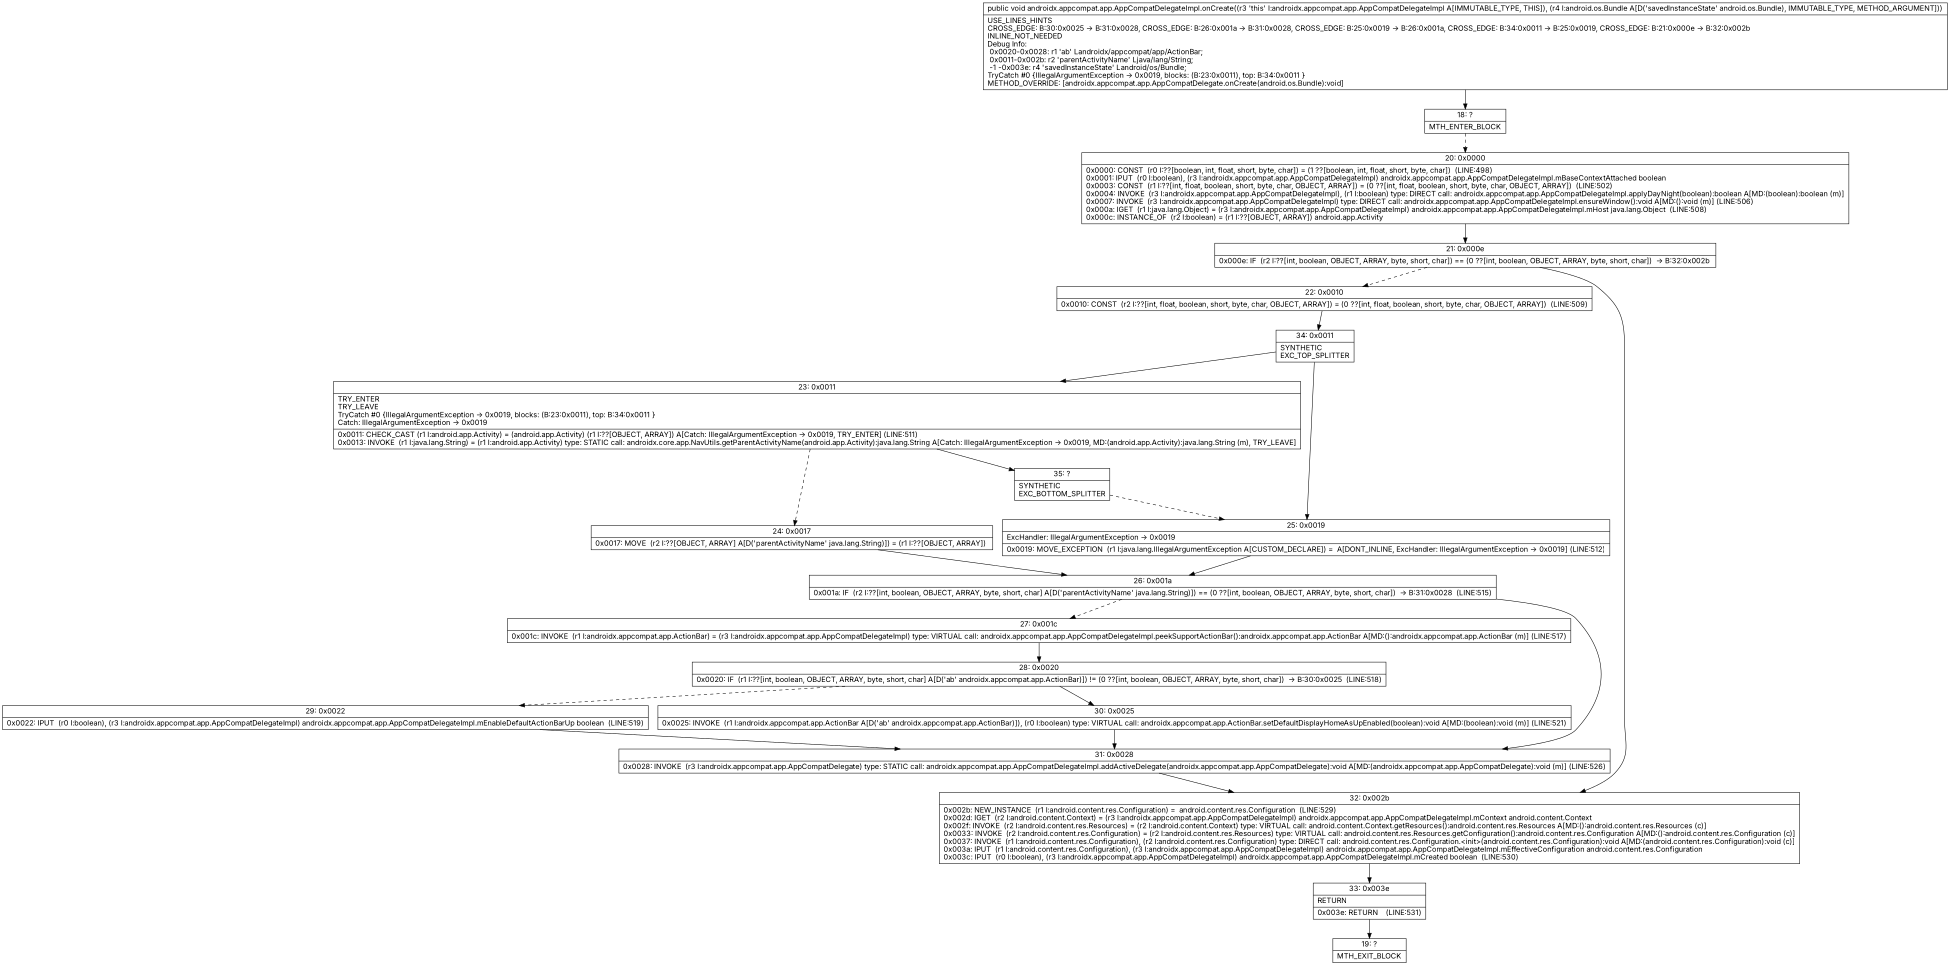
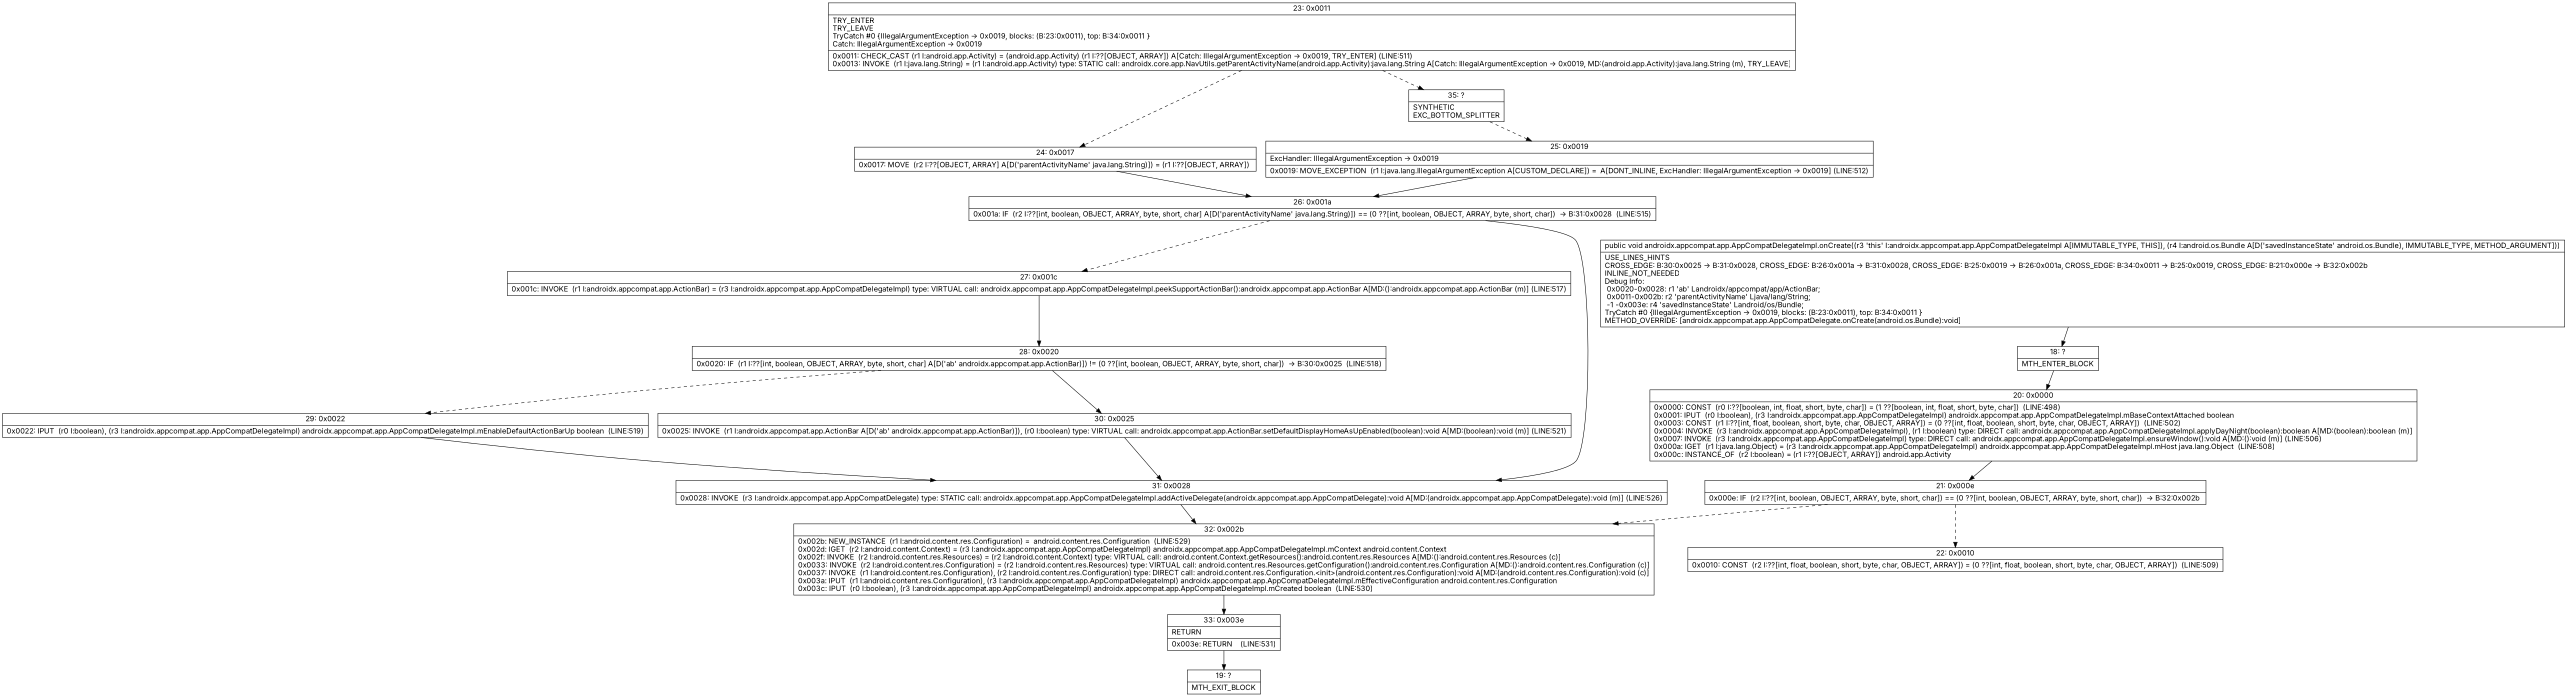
(1465, 140) -> (2051, 378)
(1315, 346) -> none
(973, 459) -> (1401, 79)
(1625, 514) -> (1723, 514)
